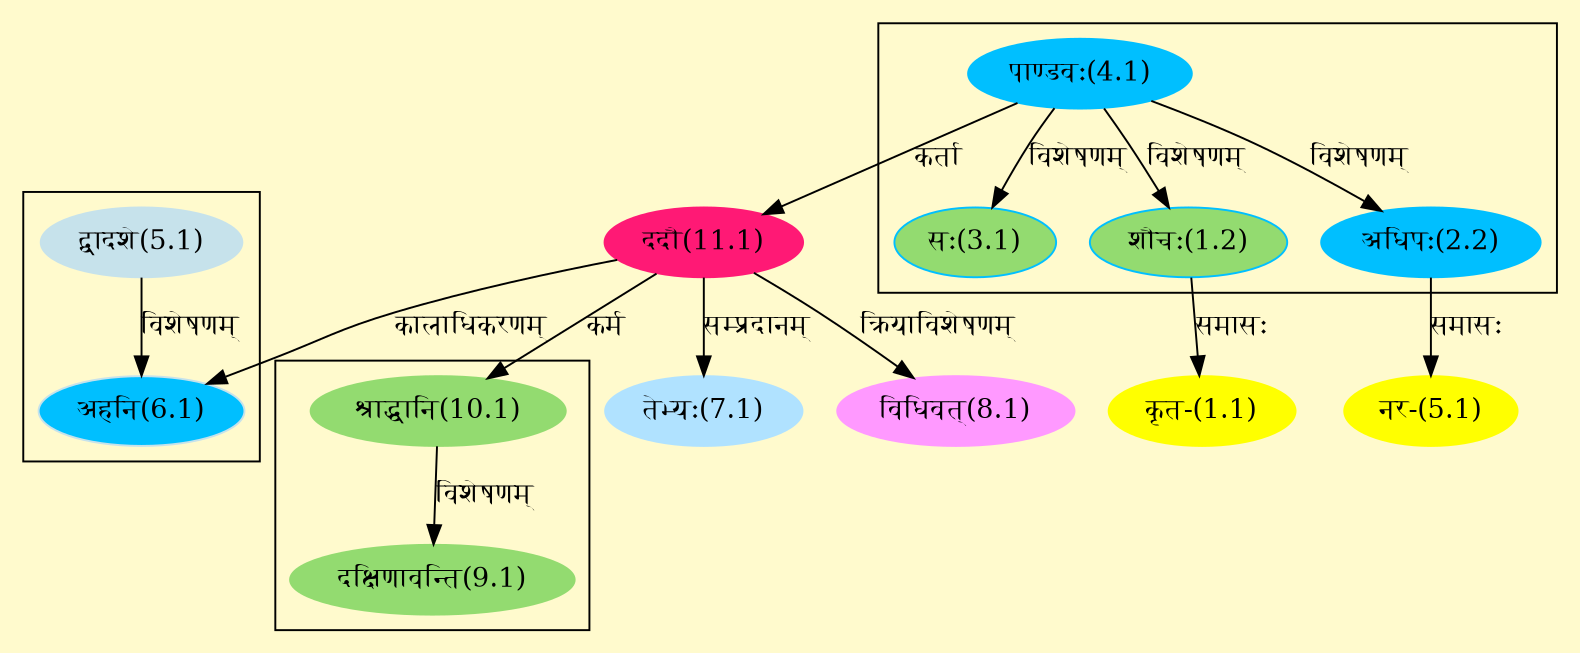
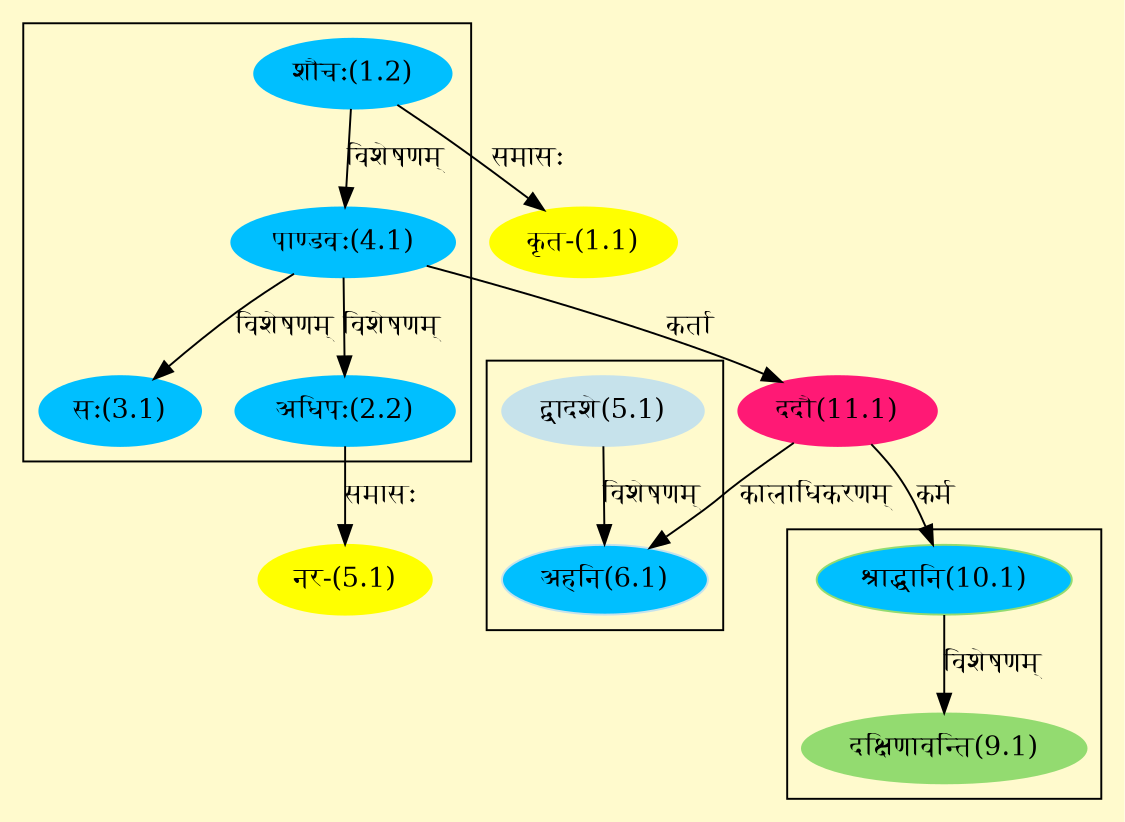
(1132, 149) -> (349, 148)
(975, 242) -> (120, 411)
(1189, 242) -> (353, 74)
(438, 411) -> (944, 580)
(704, 411) -> none
(956, 411) -> none
